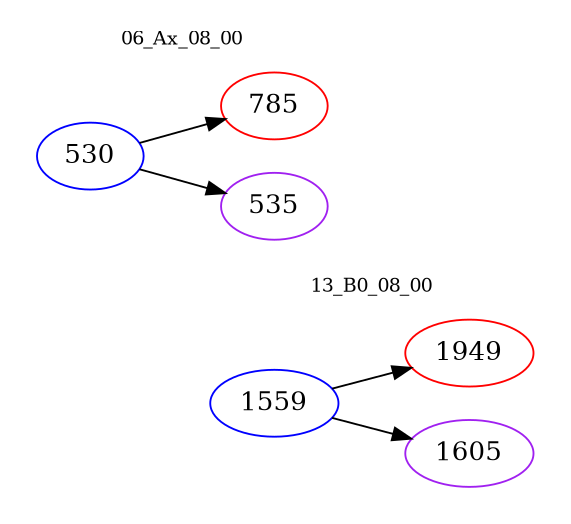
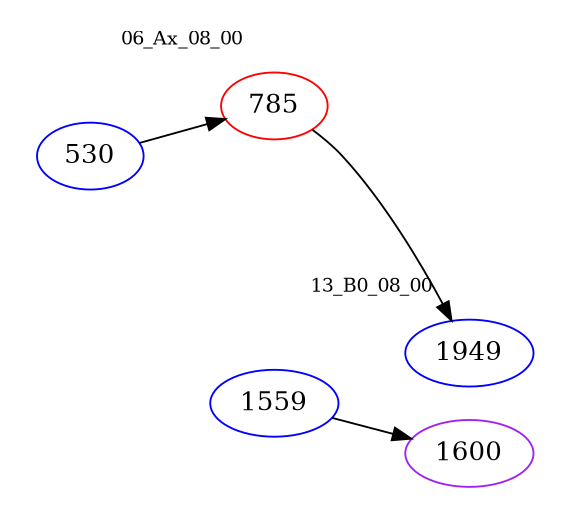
(274, 206) -> none
(469, 353) -> (469, 353)
(363, 381) -> (386, 211)
(469, 453) -> (469, 453)
